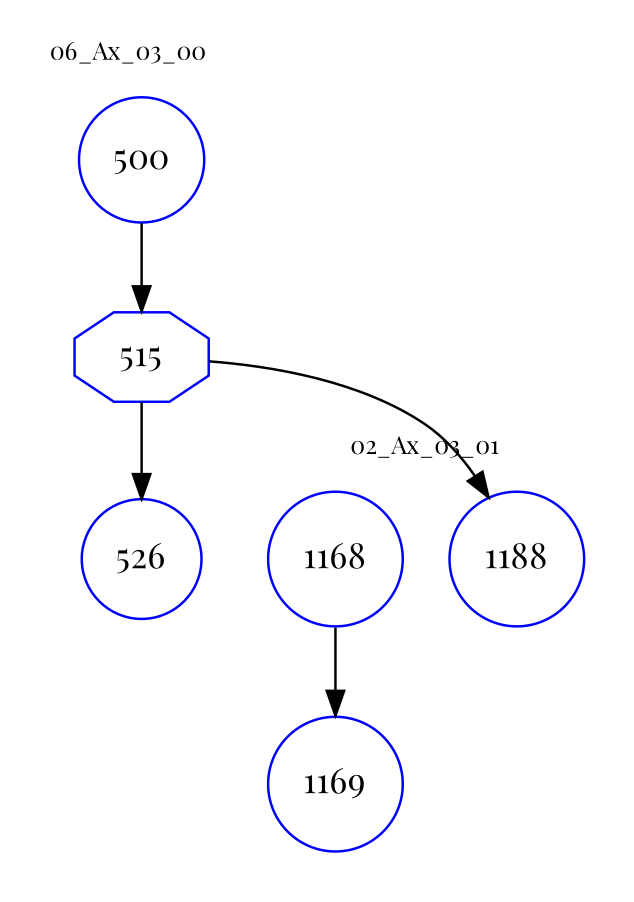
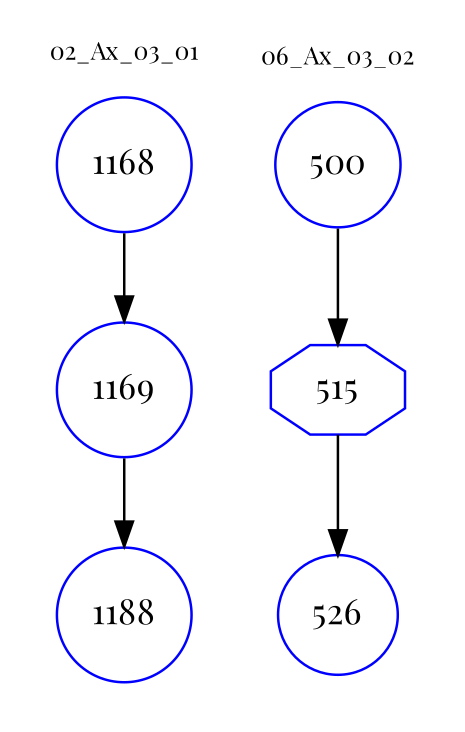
(129, 53) -> (338, 58)
(356, 390) -> (124, 490)
